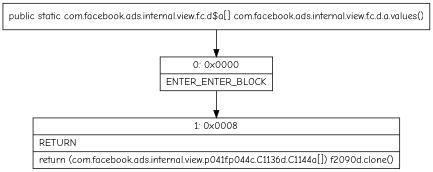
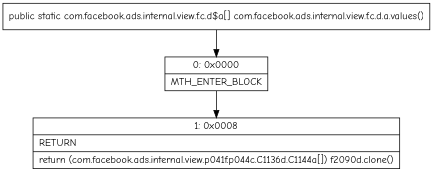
(216, 82) -> (216, 82)
